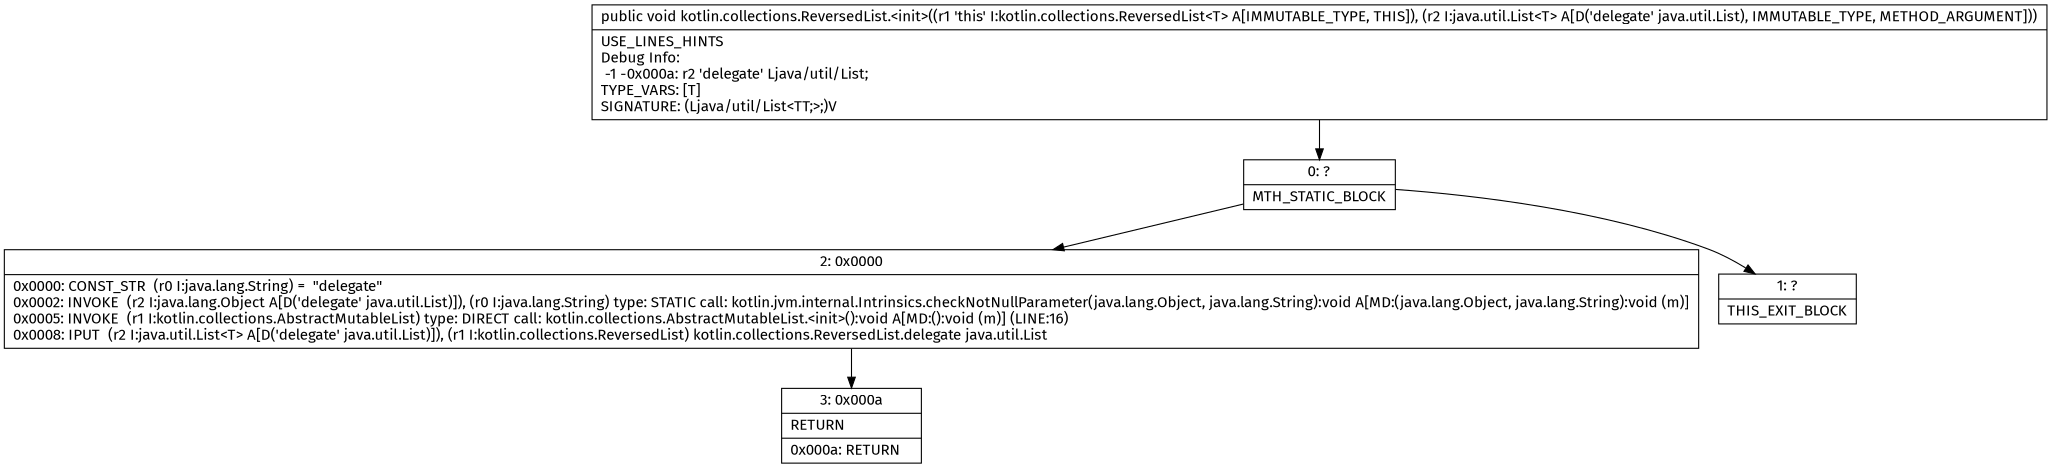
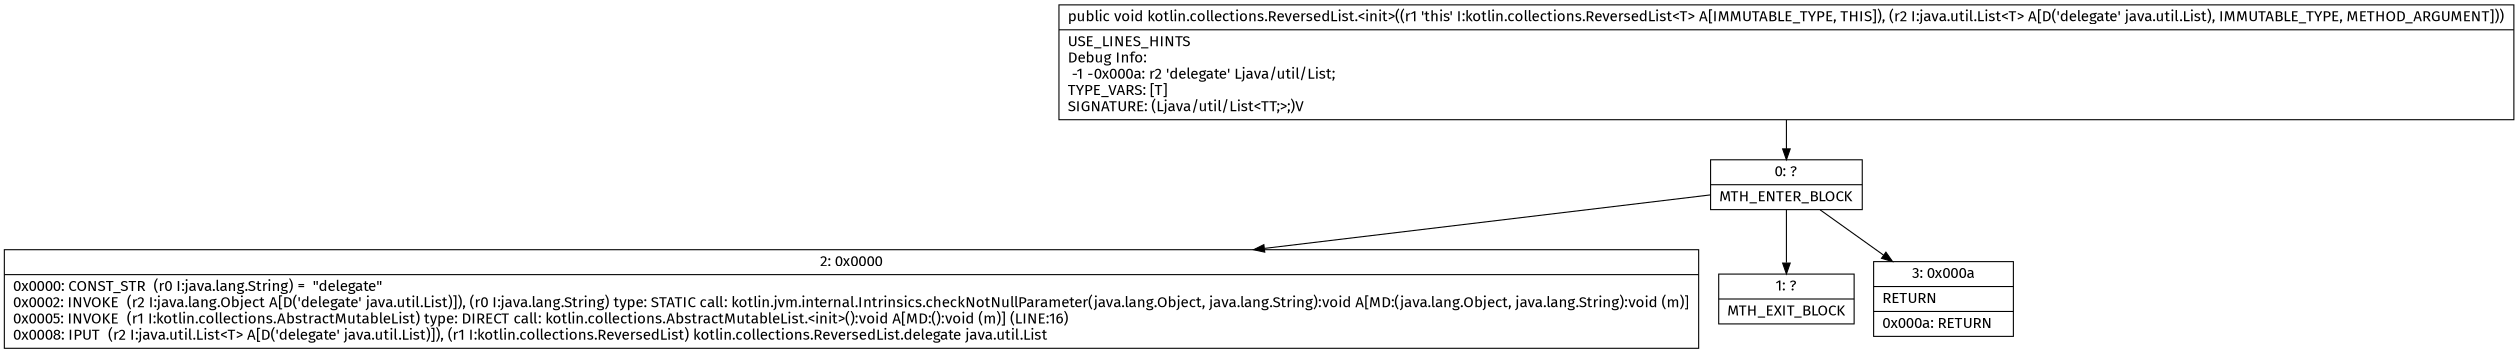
(1320, 197) -> (1786, 197)
(1787, 311) -> (1786, 311)
(851, 363) -> (1852, 232)
